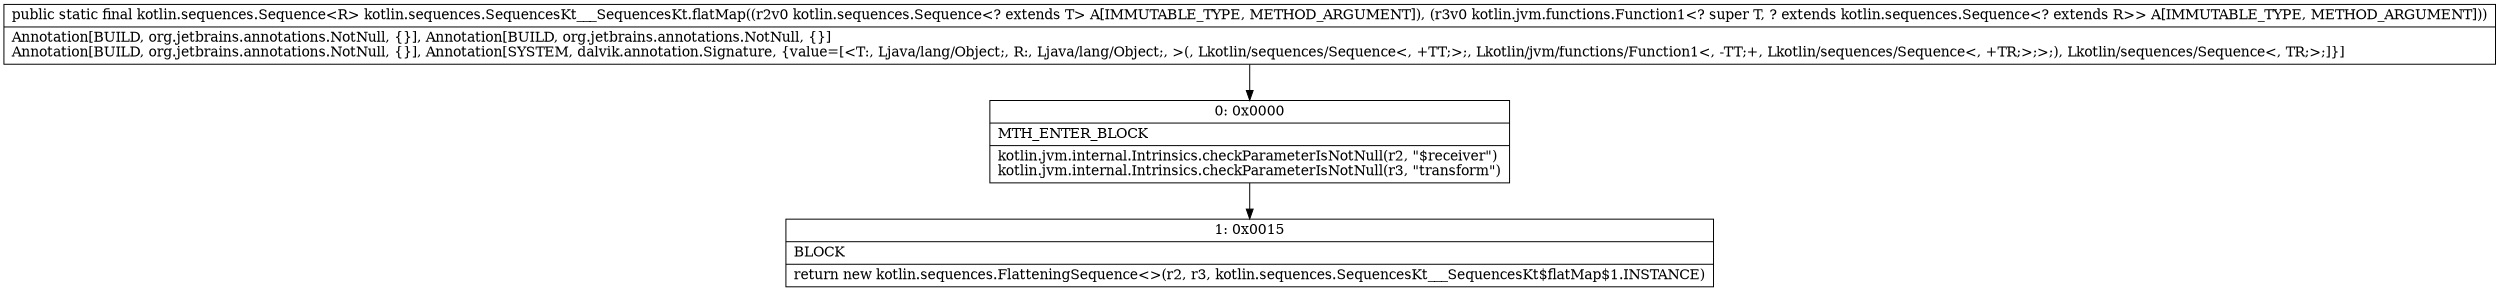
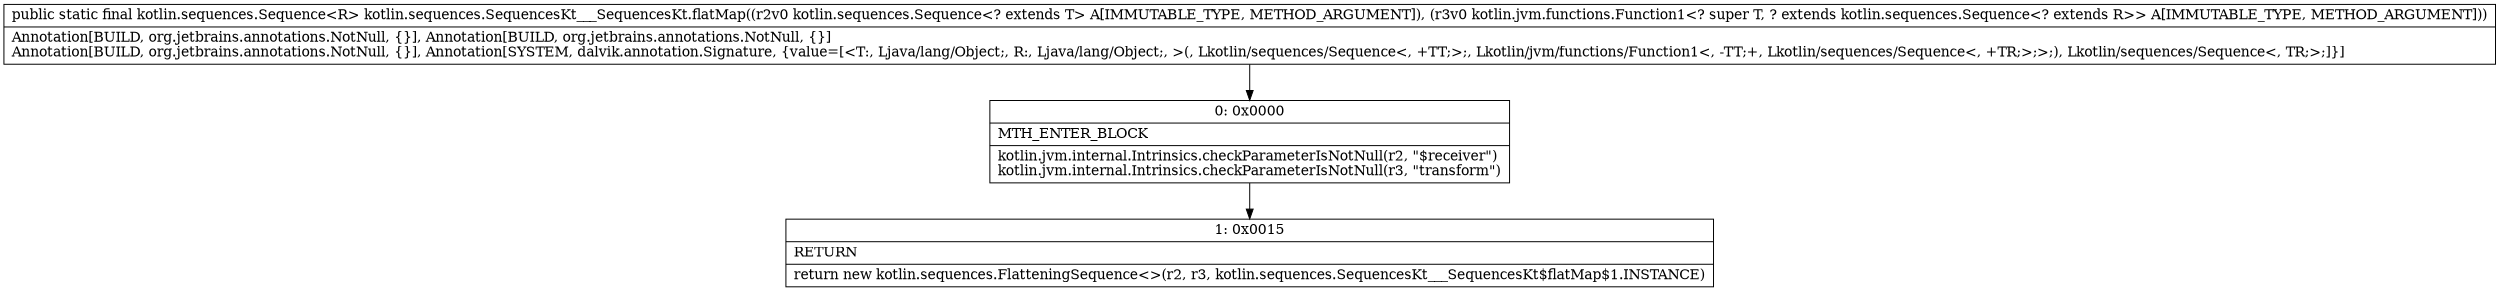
(819, 252) -> (826, 252)
